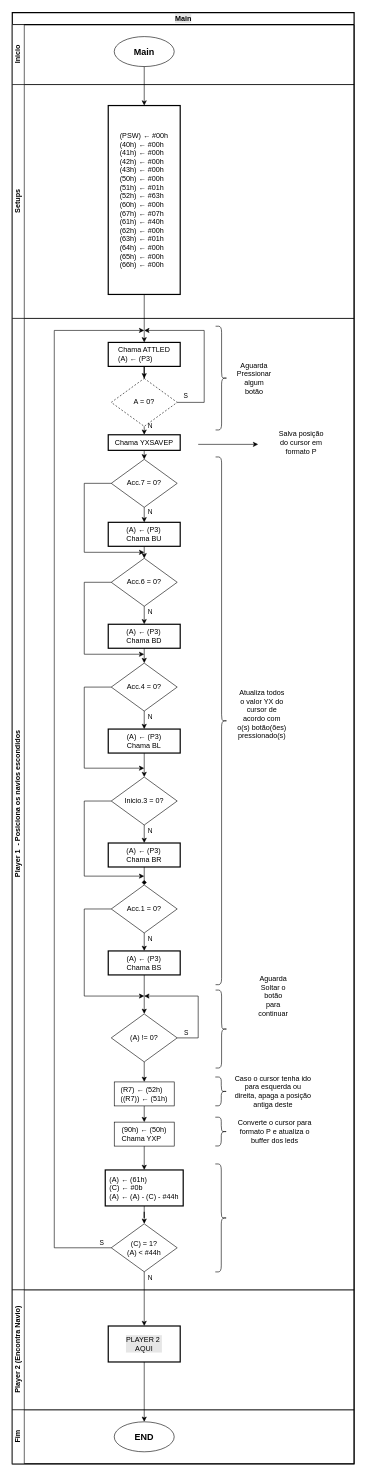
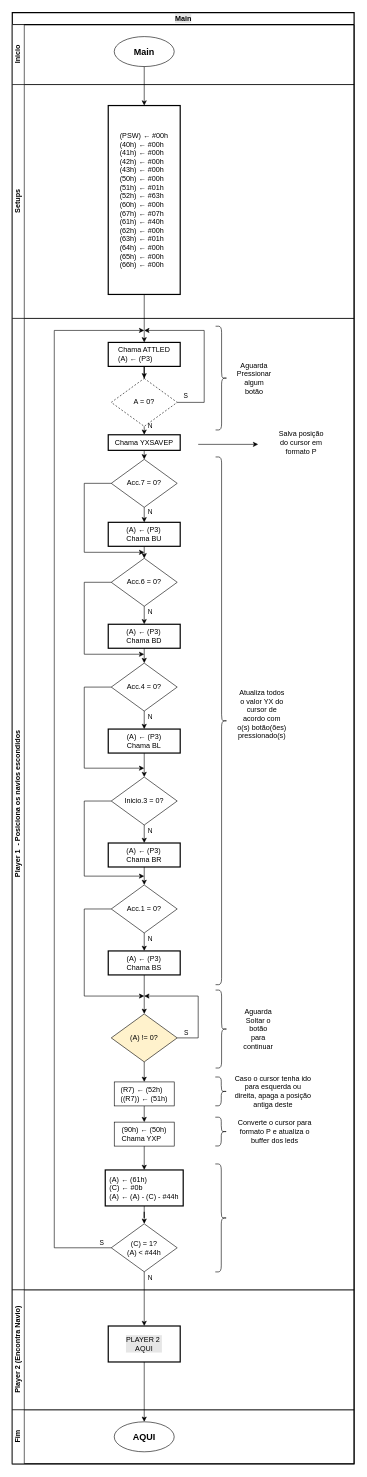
(144, 880) -> (144, 879)
(274, 996) -> (259, 1029)
(144, 1038) -> (144, 1038)
(144, 1437) -> (144, 1437)
